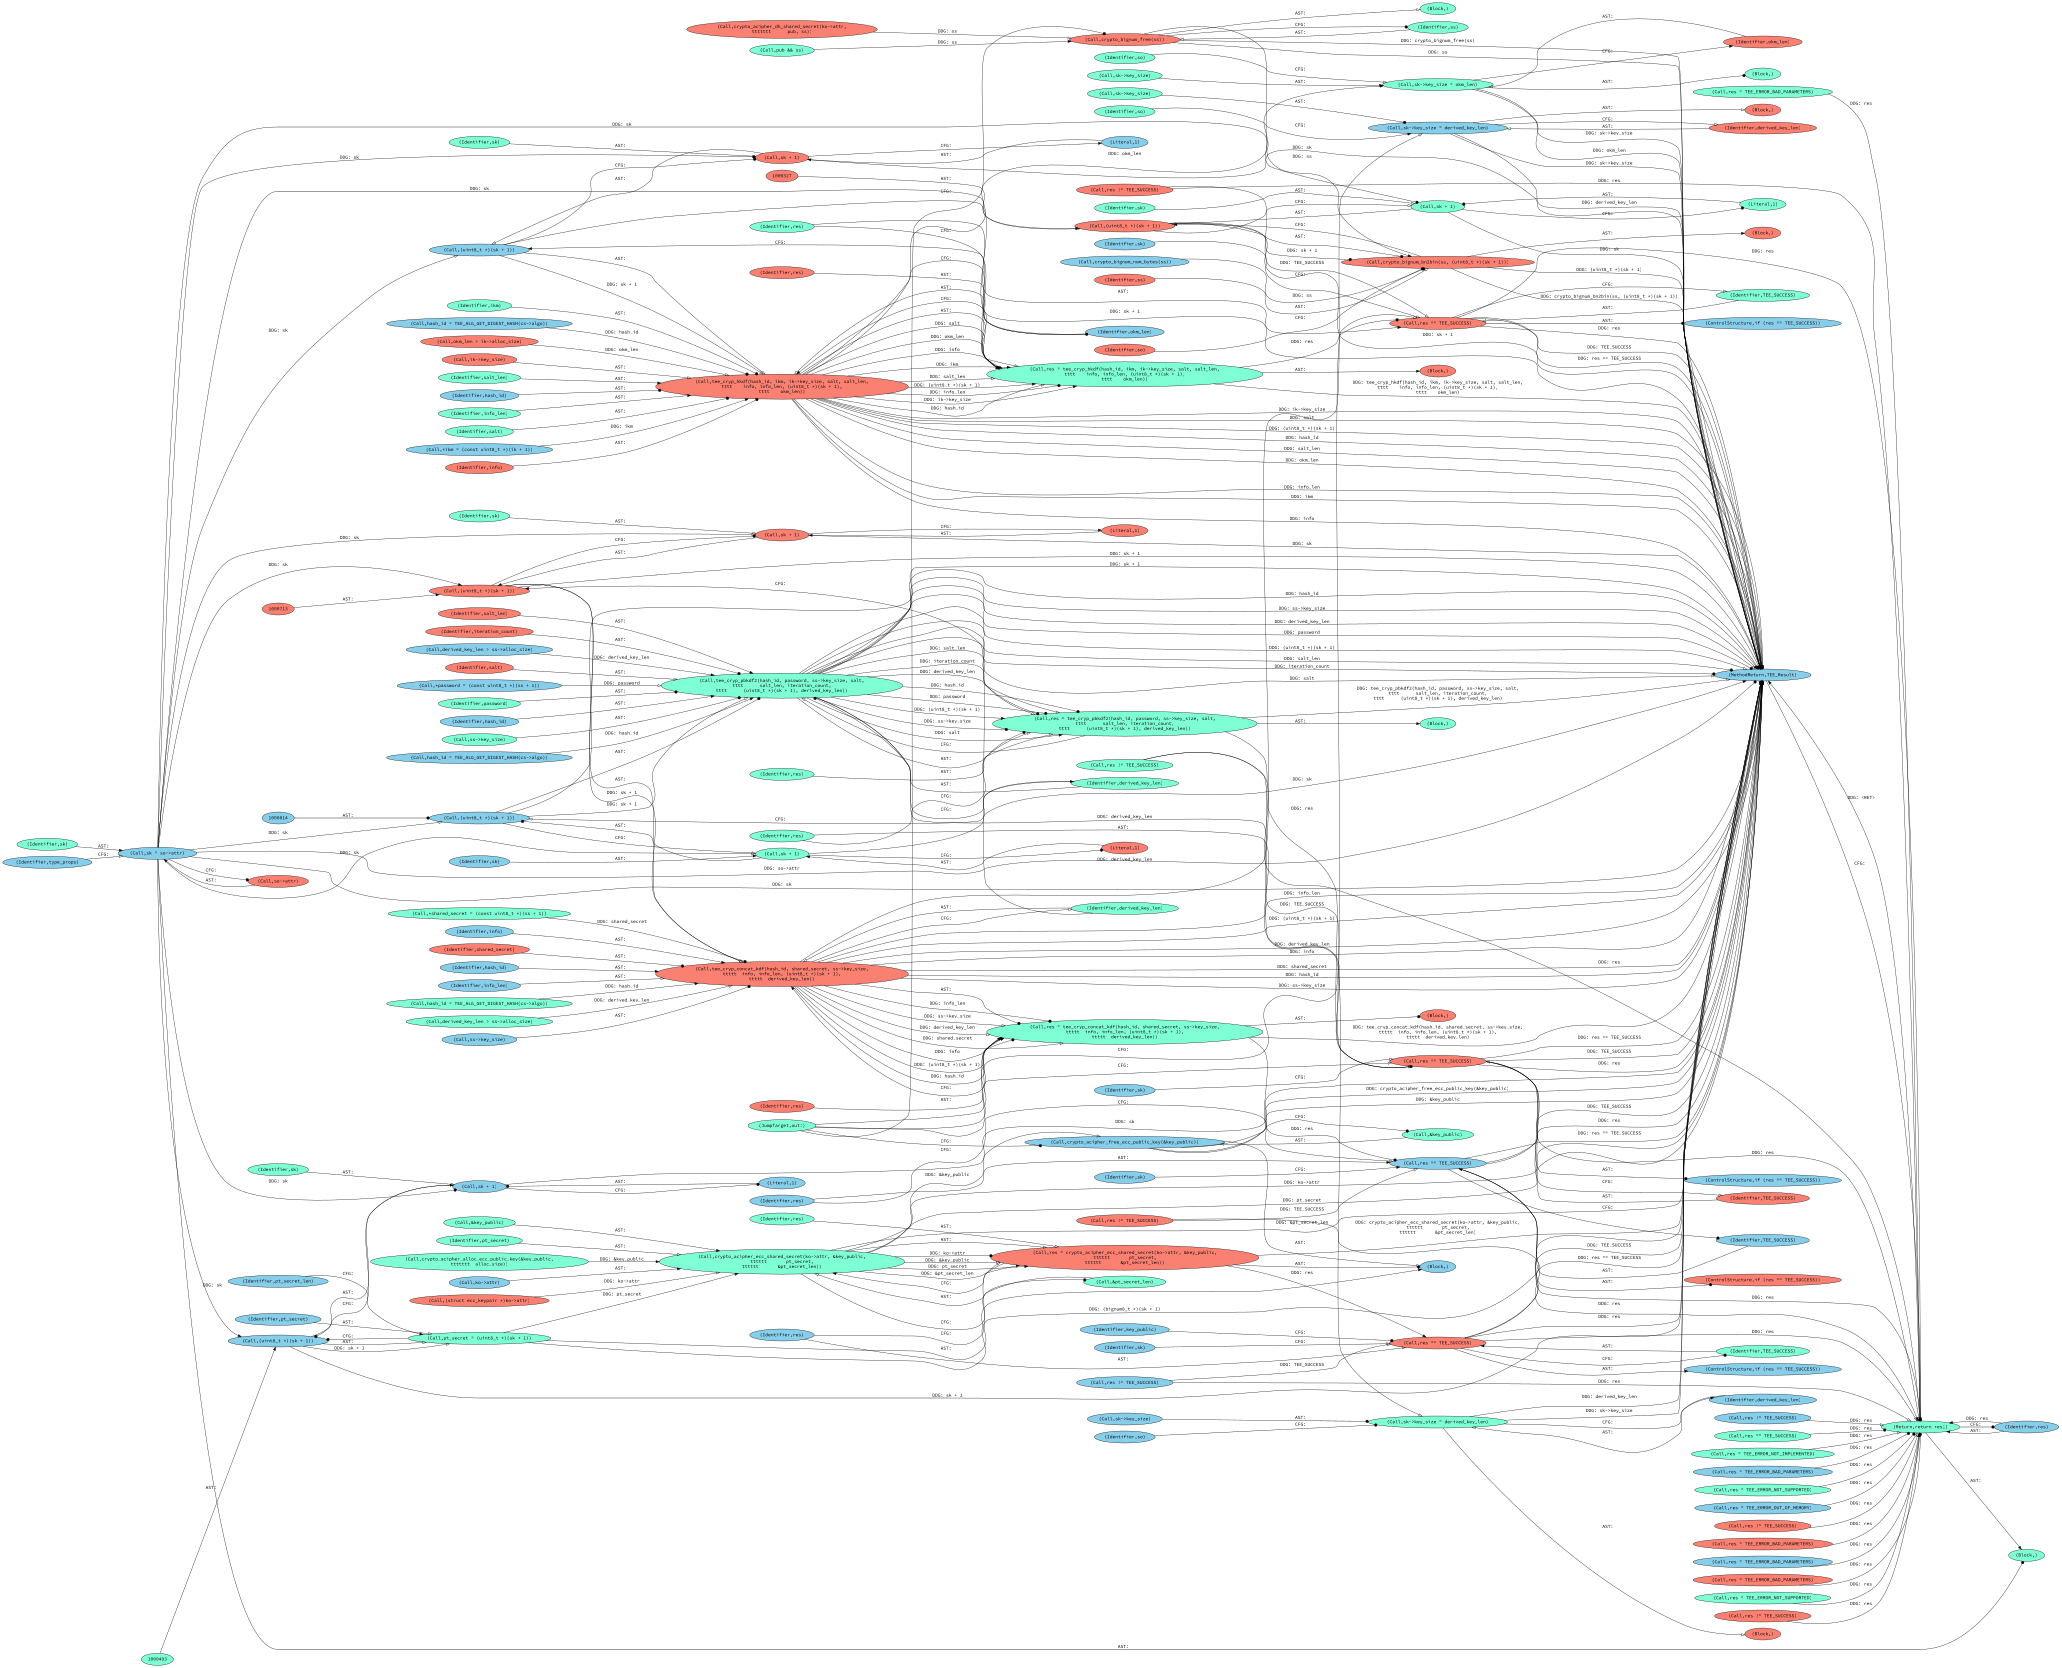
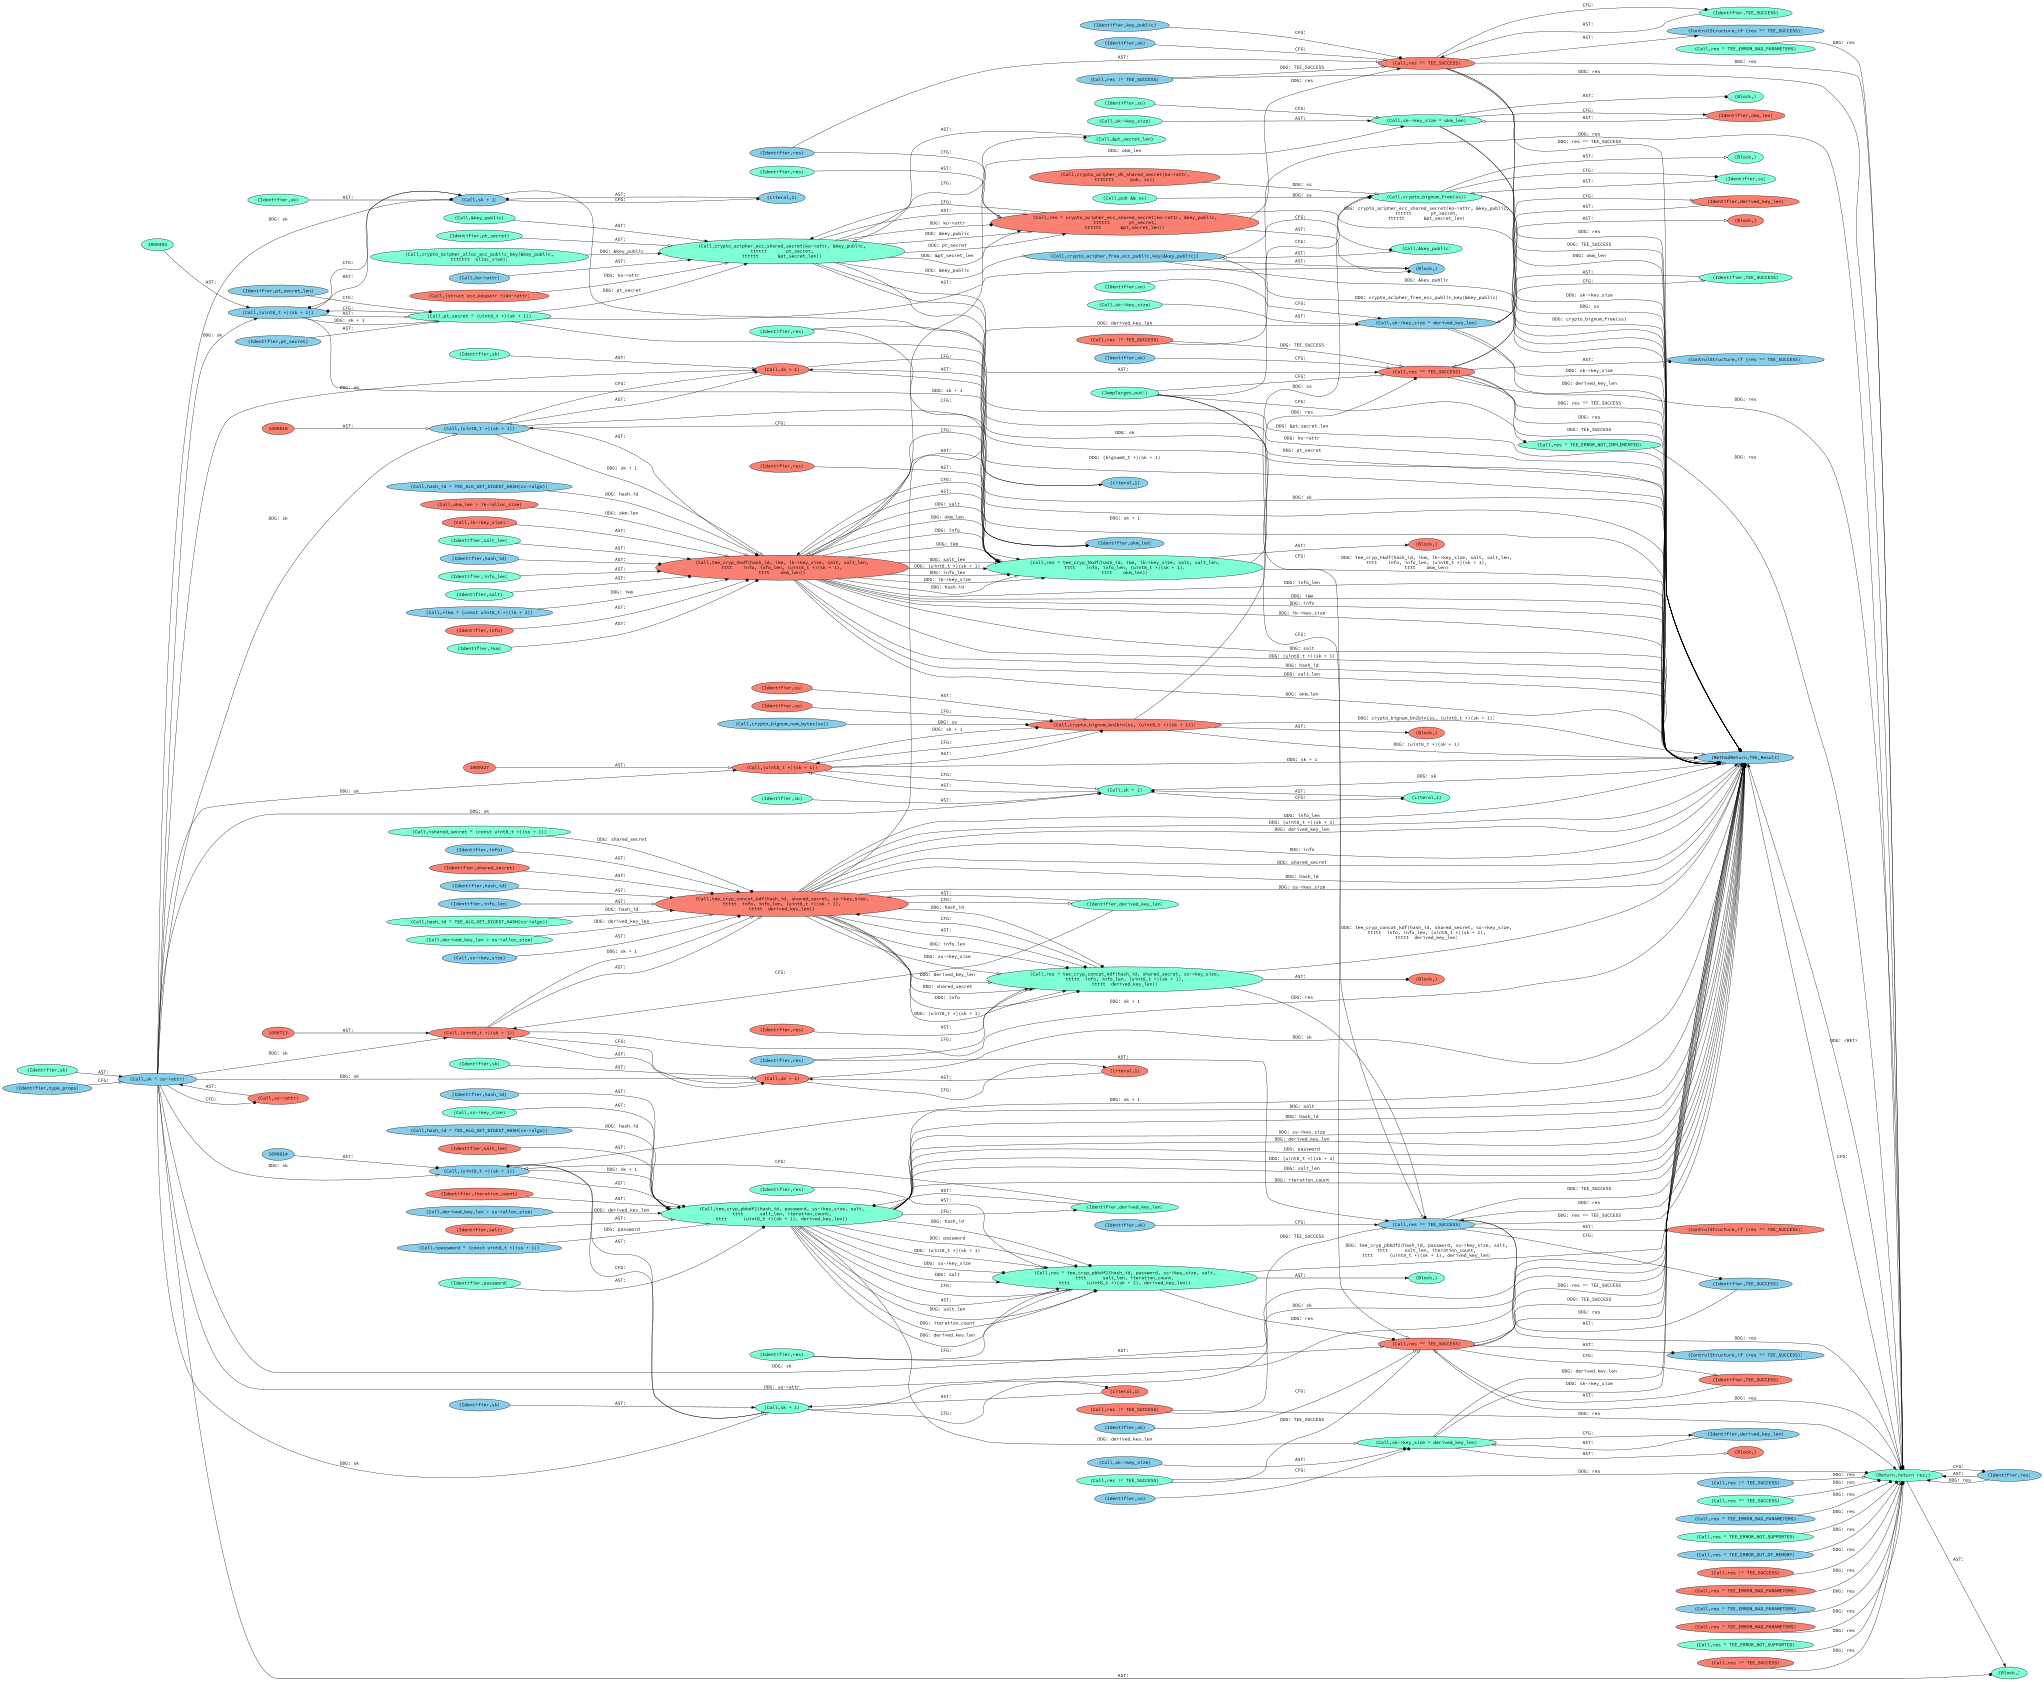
(1125, 40) -> (1427, 197)
(1273, 163) -> (1263, 460)
none -> (278, 429)
(922, 1144) -> (1338, 410)
(363, 1287) -> (368, 305)
